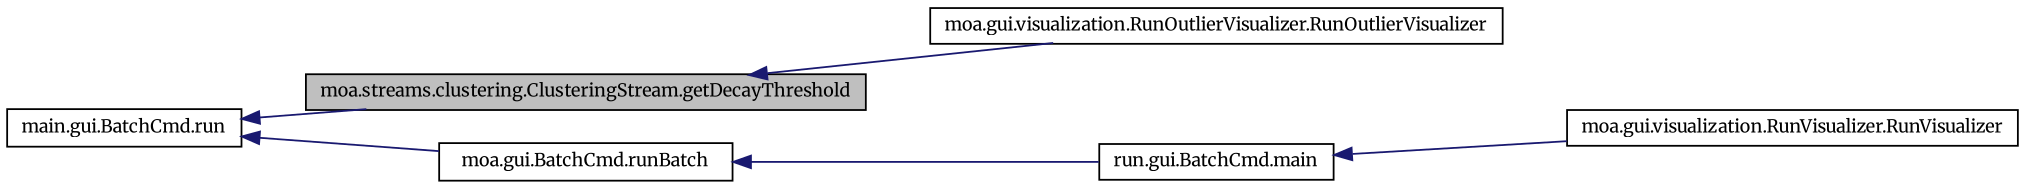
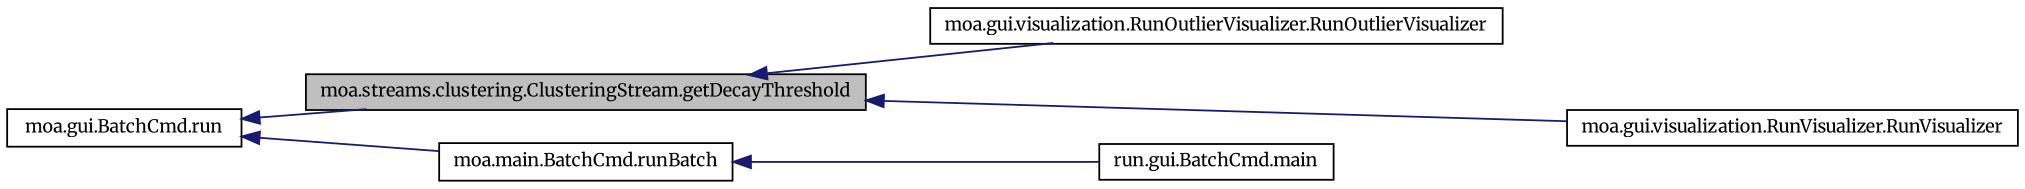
(124, 128) -> (124, 128)
(1460, 148) -> (1225, 111)
(586, 162) -> (586, 162)
